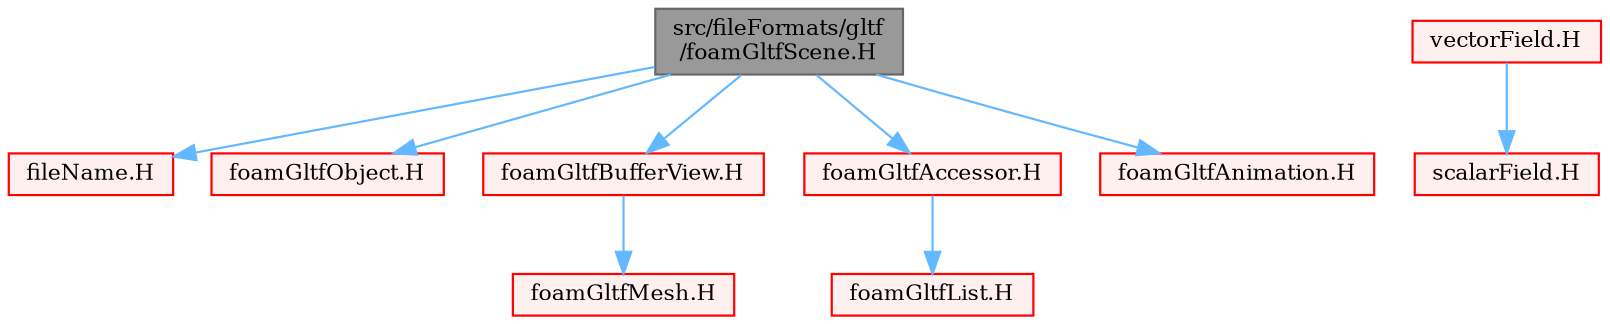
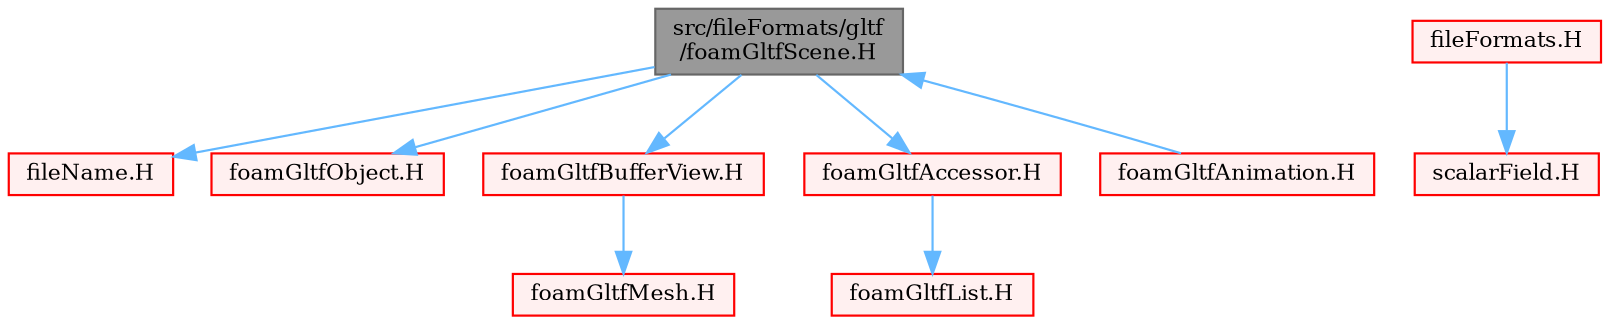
(1507, 42) -> (1507, 42)
(1006, 112) -> (1052, 116)
